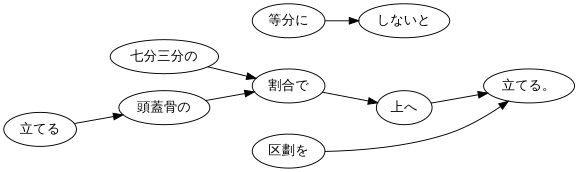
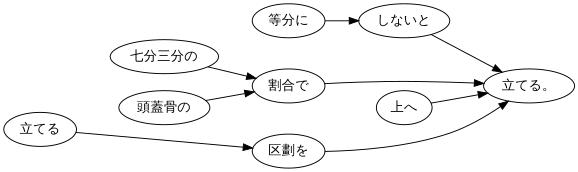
none -> (462, 51)
(345, 97) -> (399, 81)
(94, 120) -> (160, 140)
